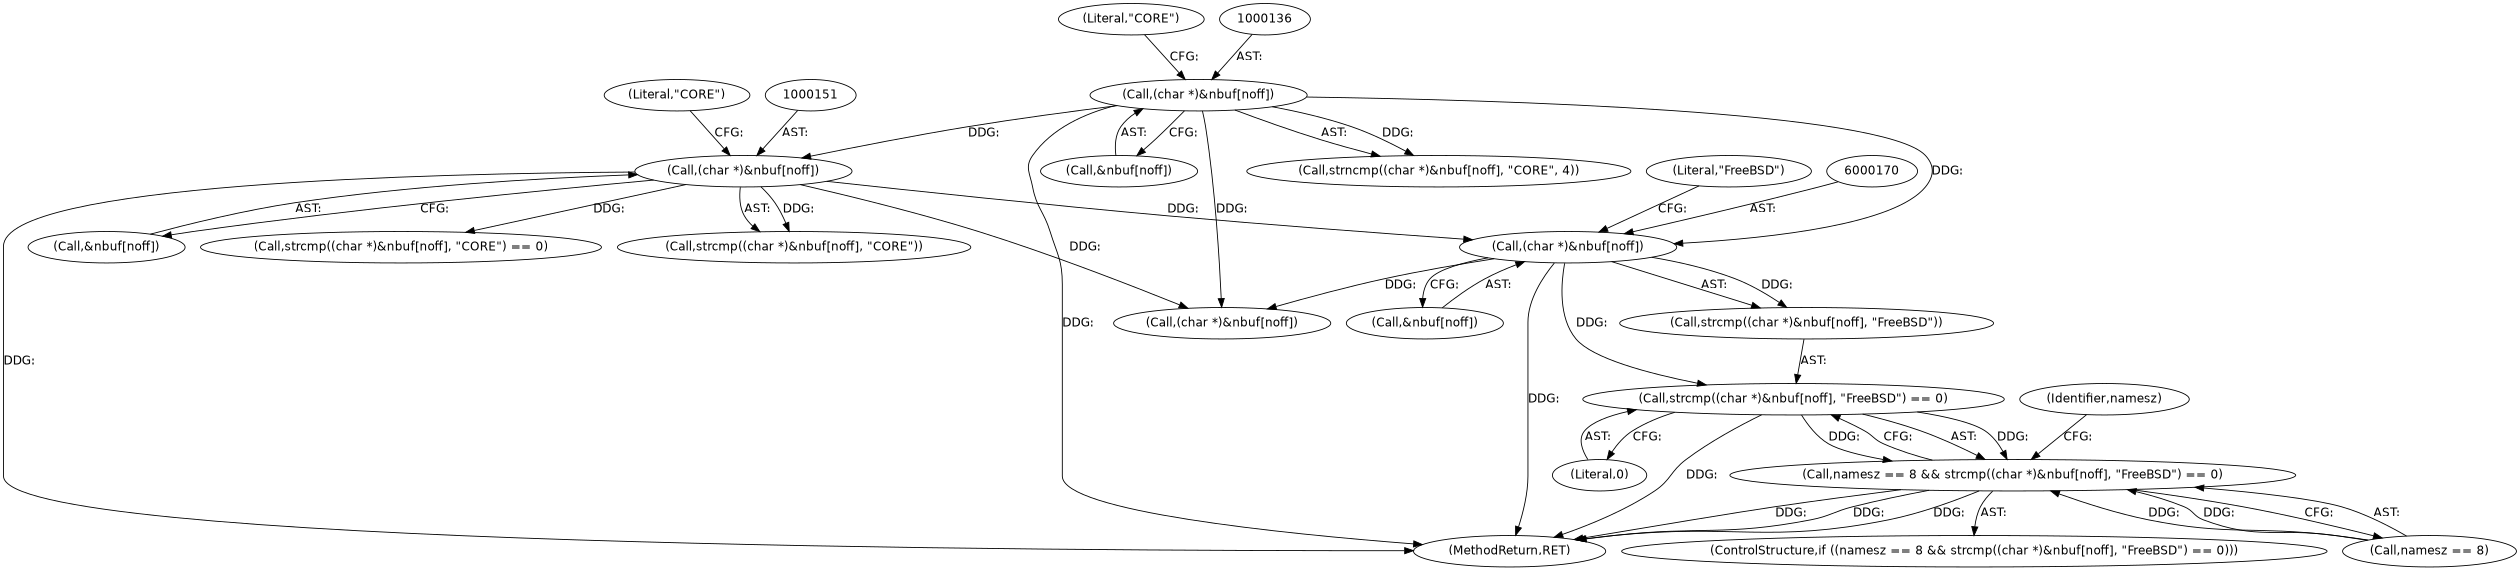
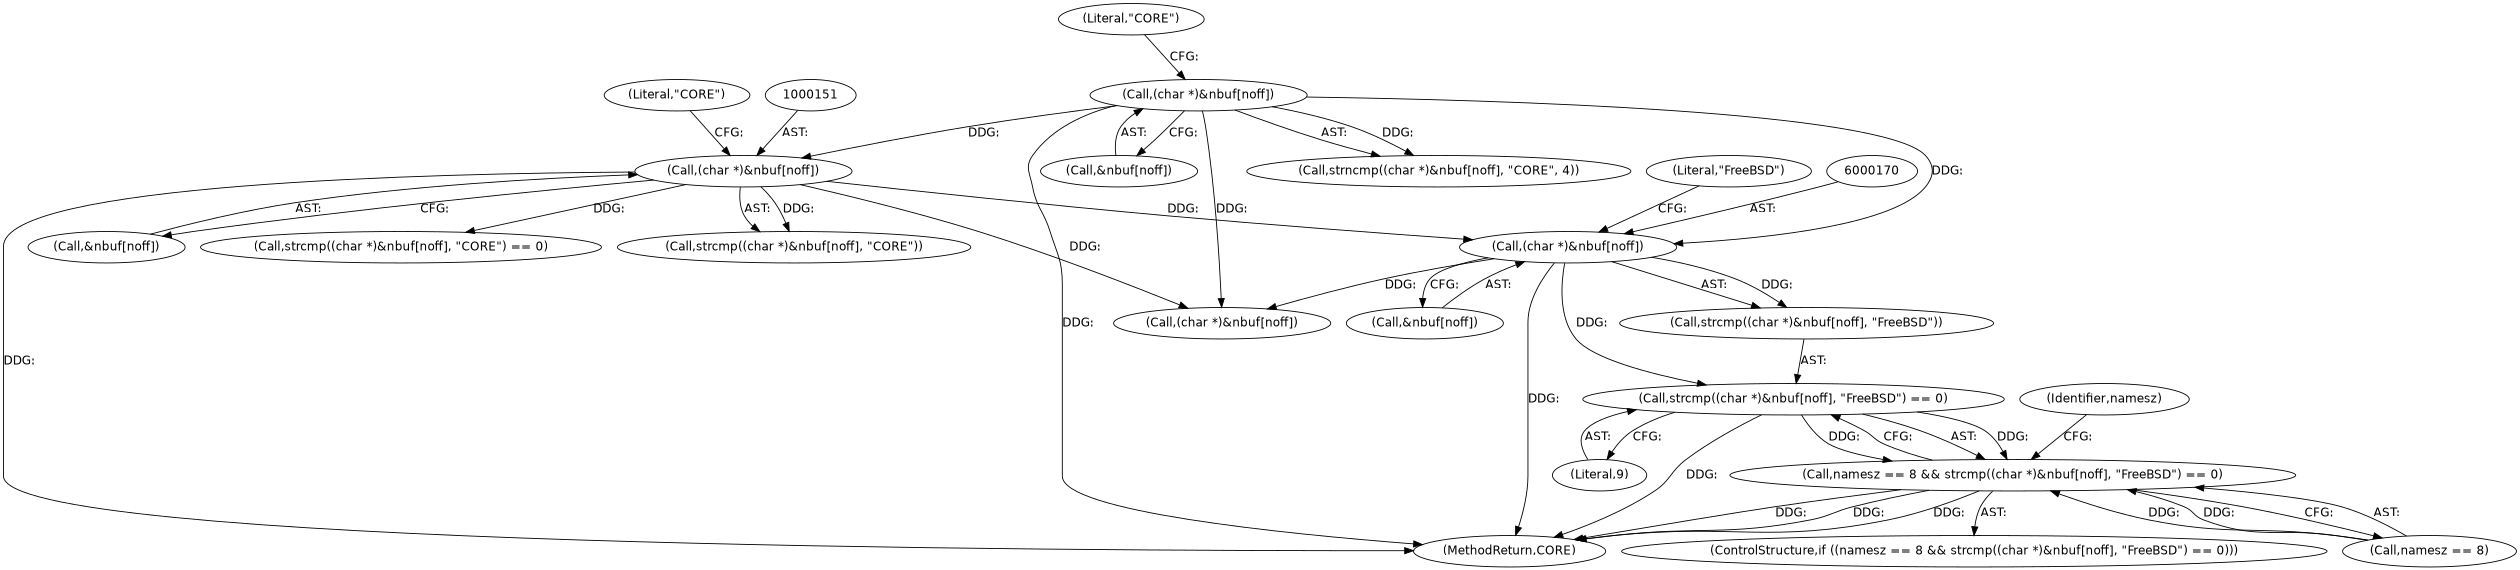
(1265, 19) -> none
(1600, 475) -> (1600, 475)
(1510, 551) -> (1510, 551)
